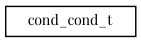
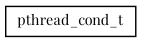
(71, 21) -> (71, 21)
